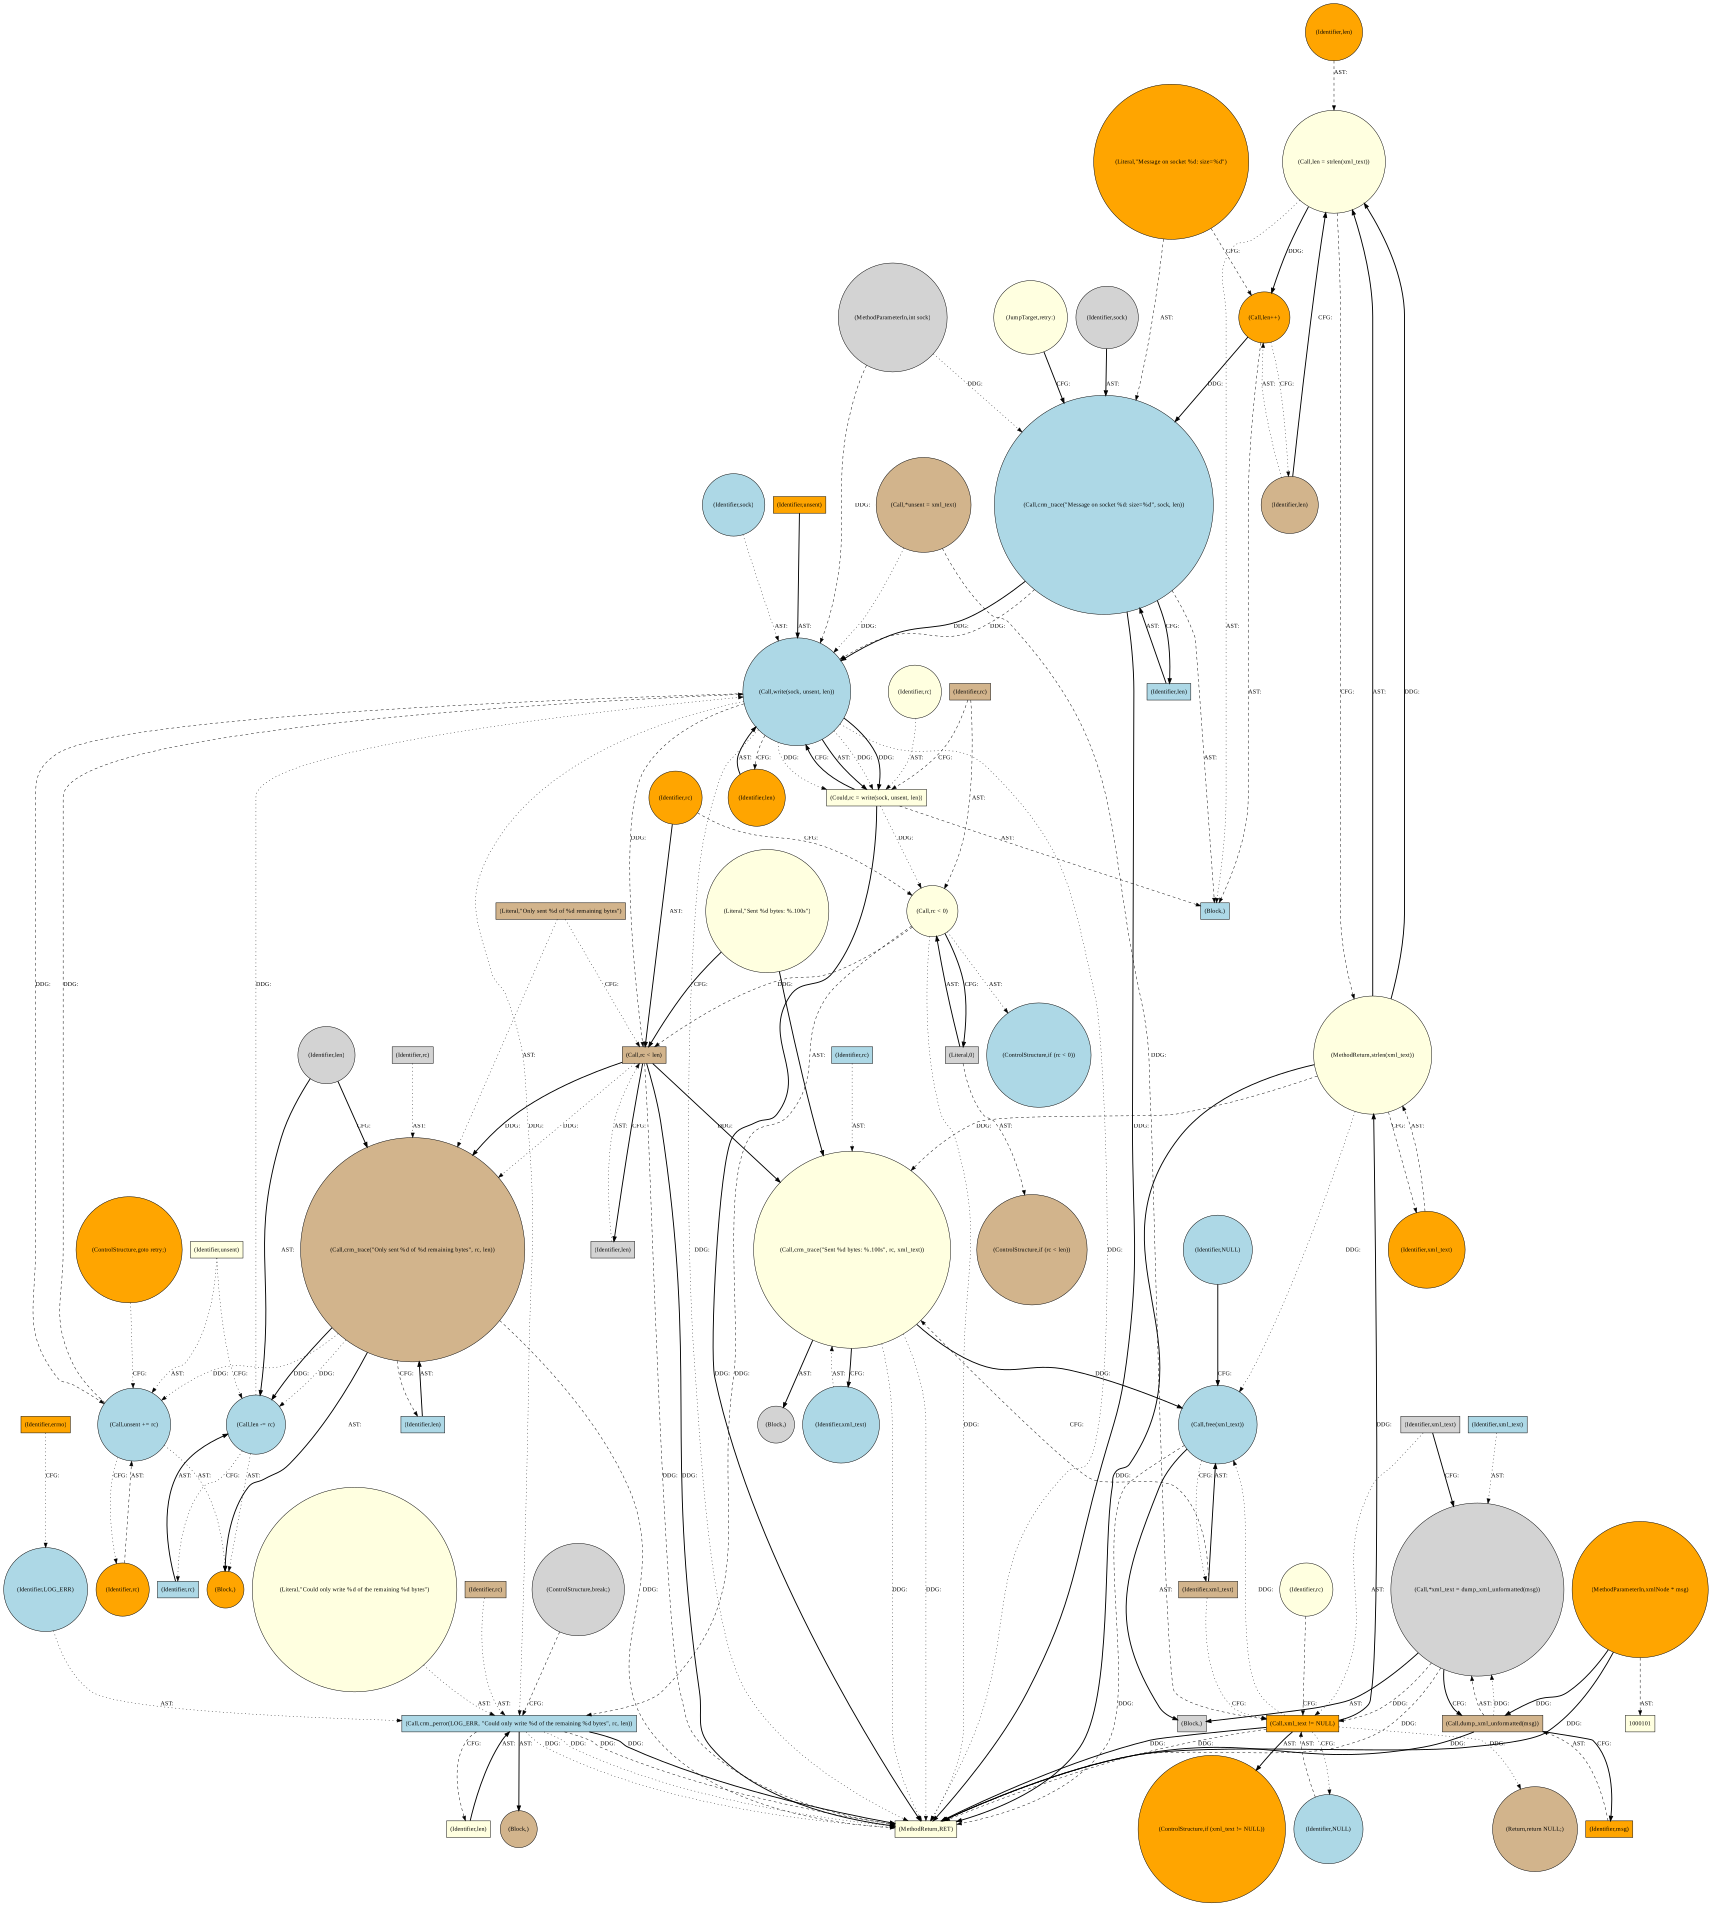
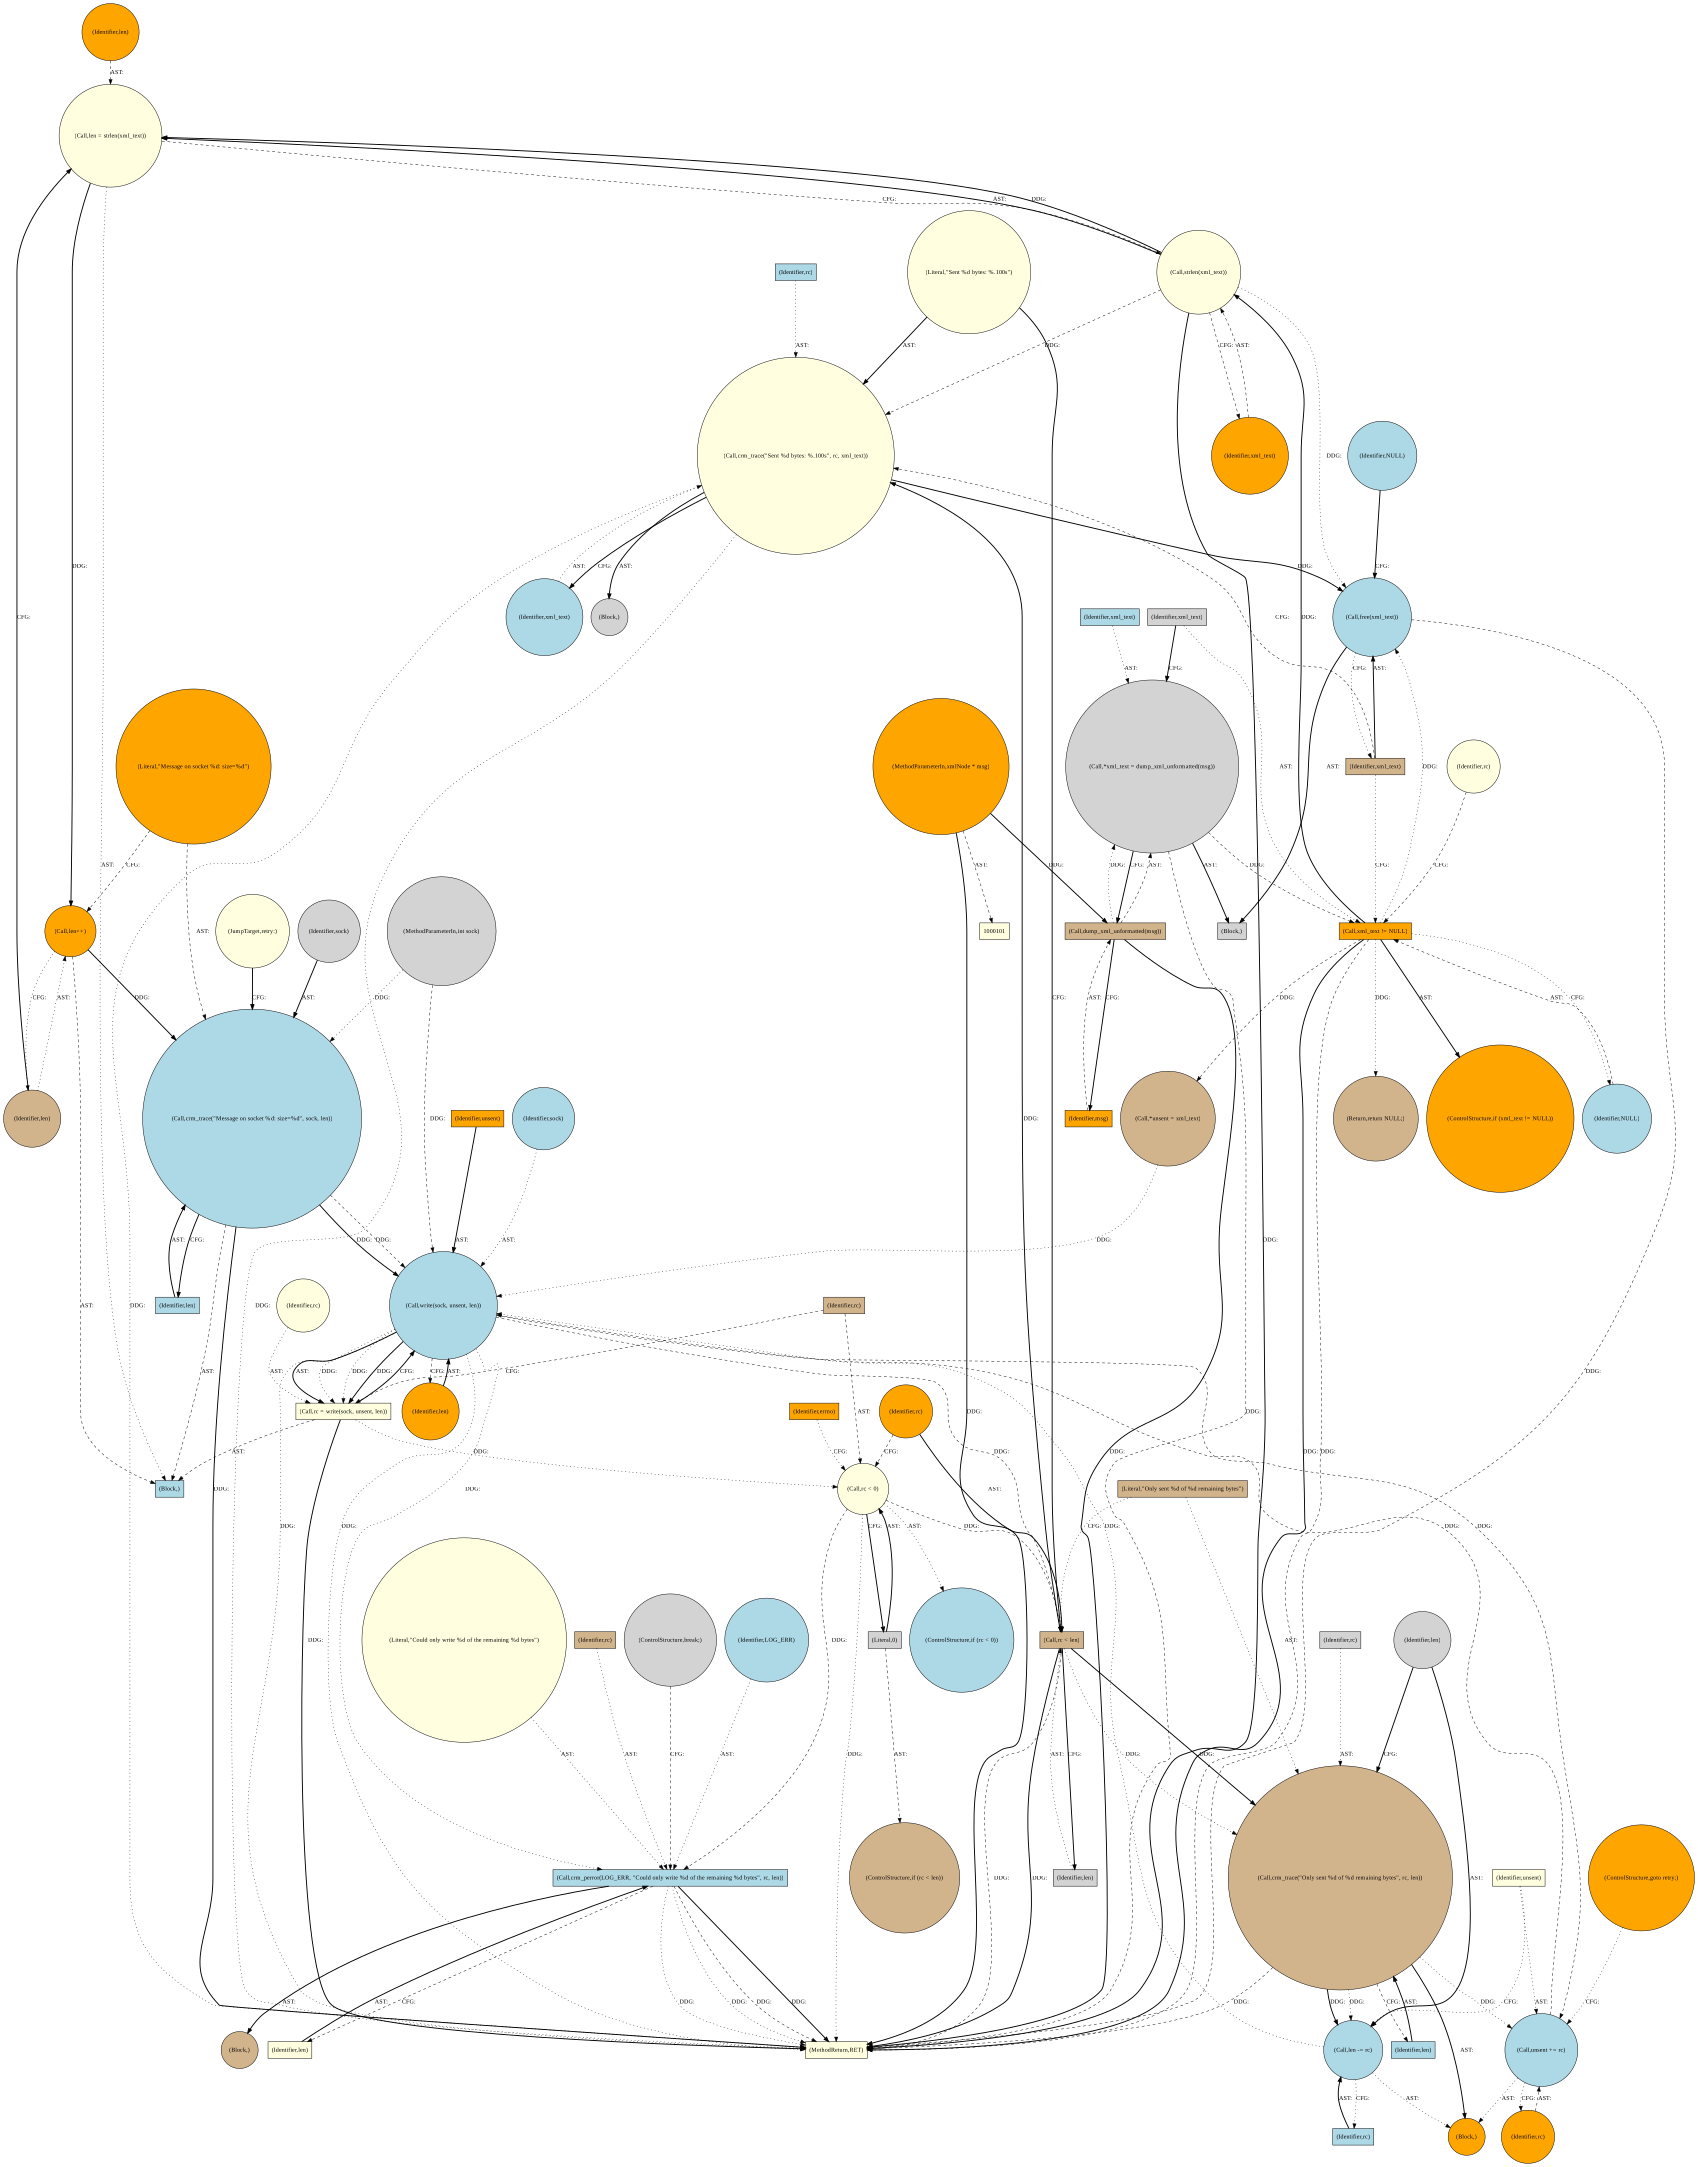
(877, 798) -> (343, 1411)
(1373, 1055) -> (1199, 272)
(1152, 1137) -> (1273, 1000)
(46, 1488) -> (828, 1444)
